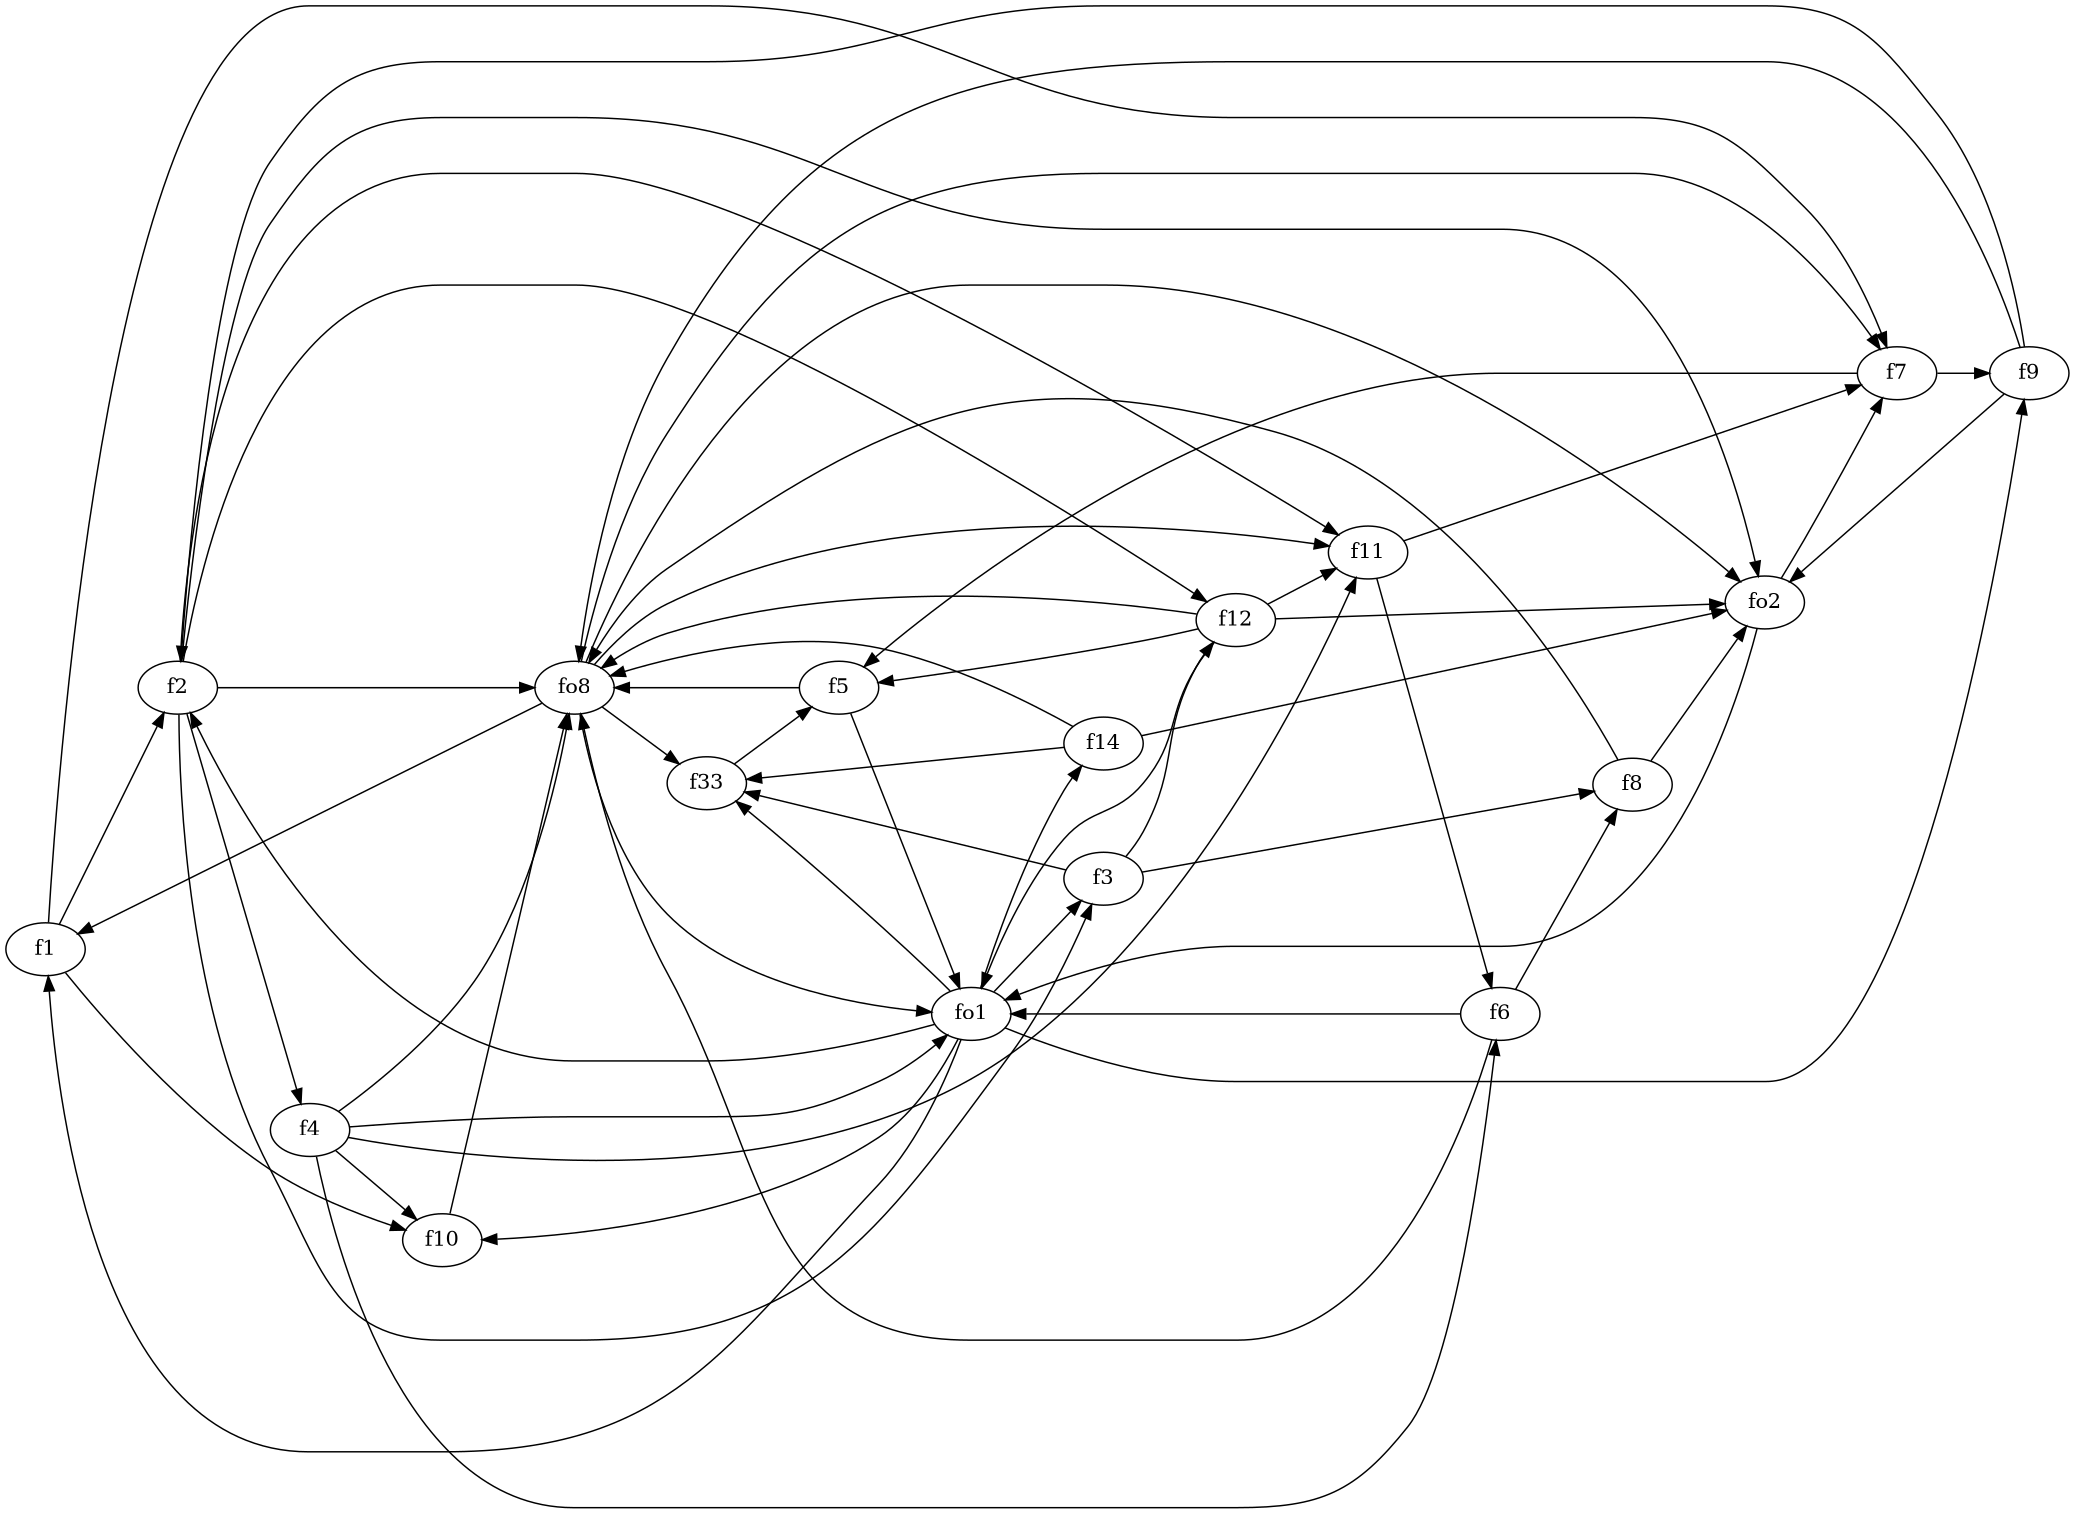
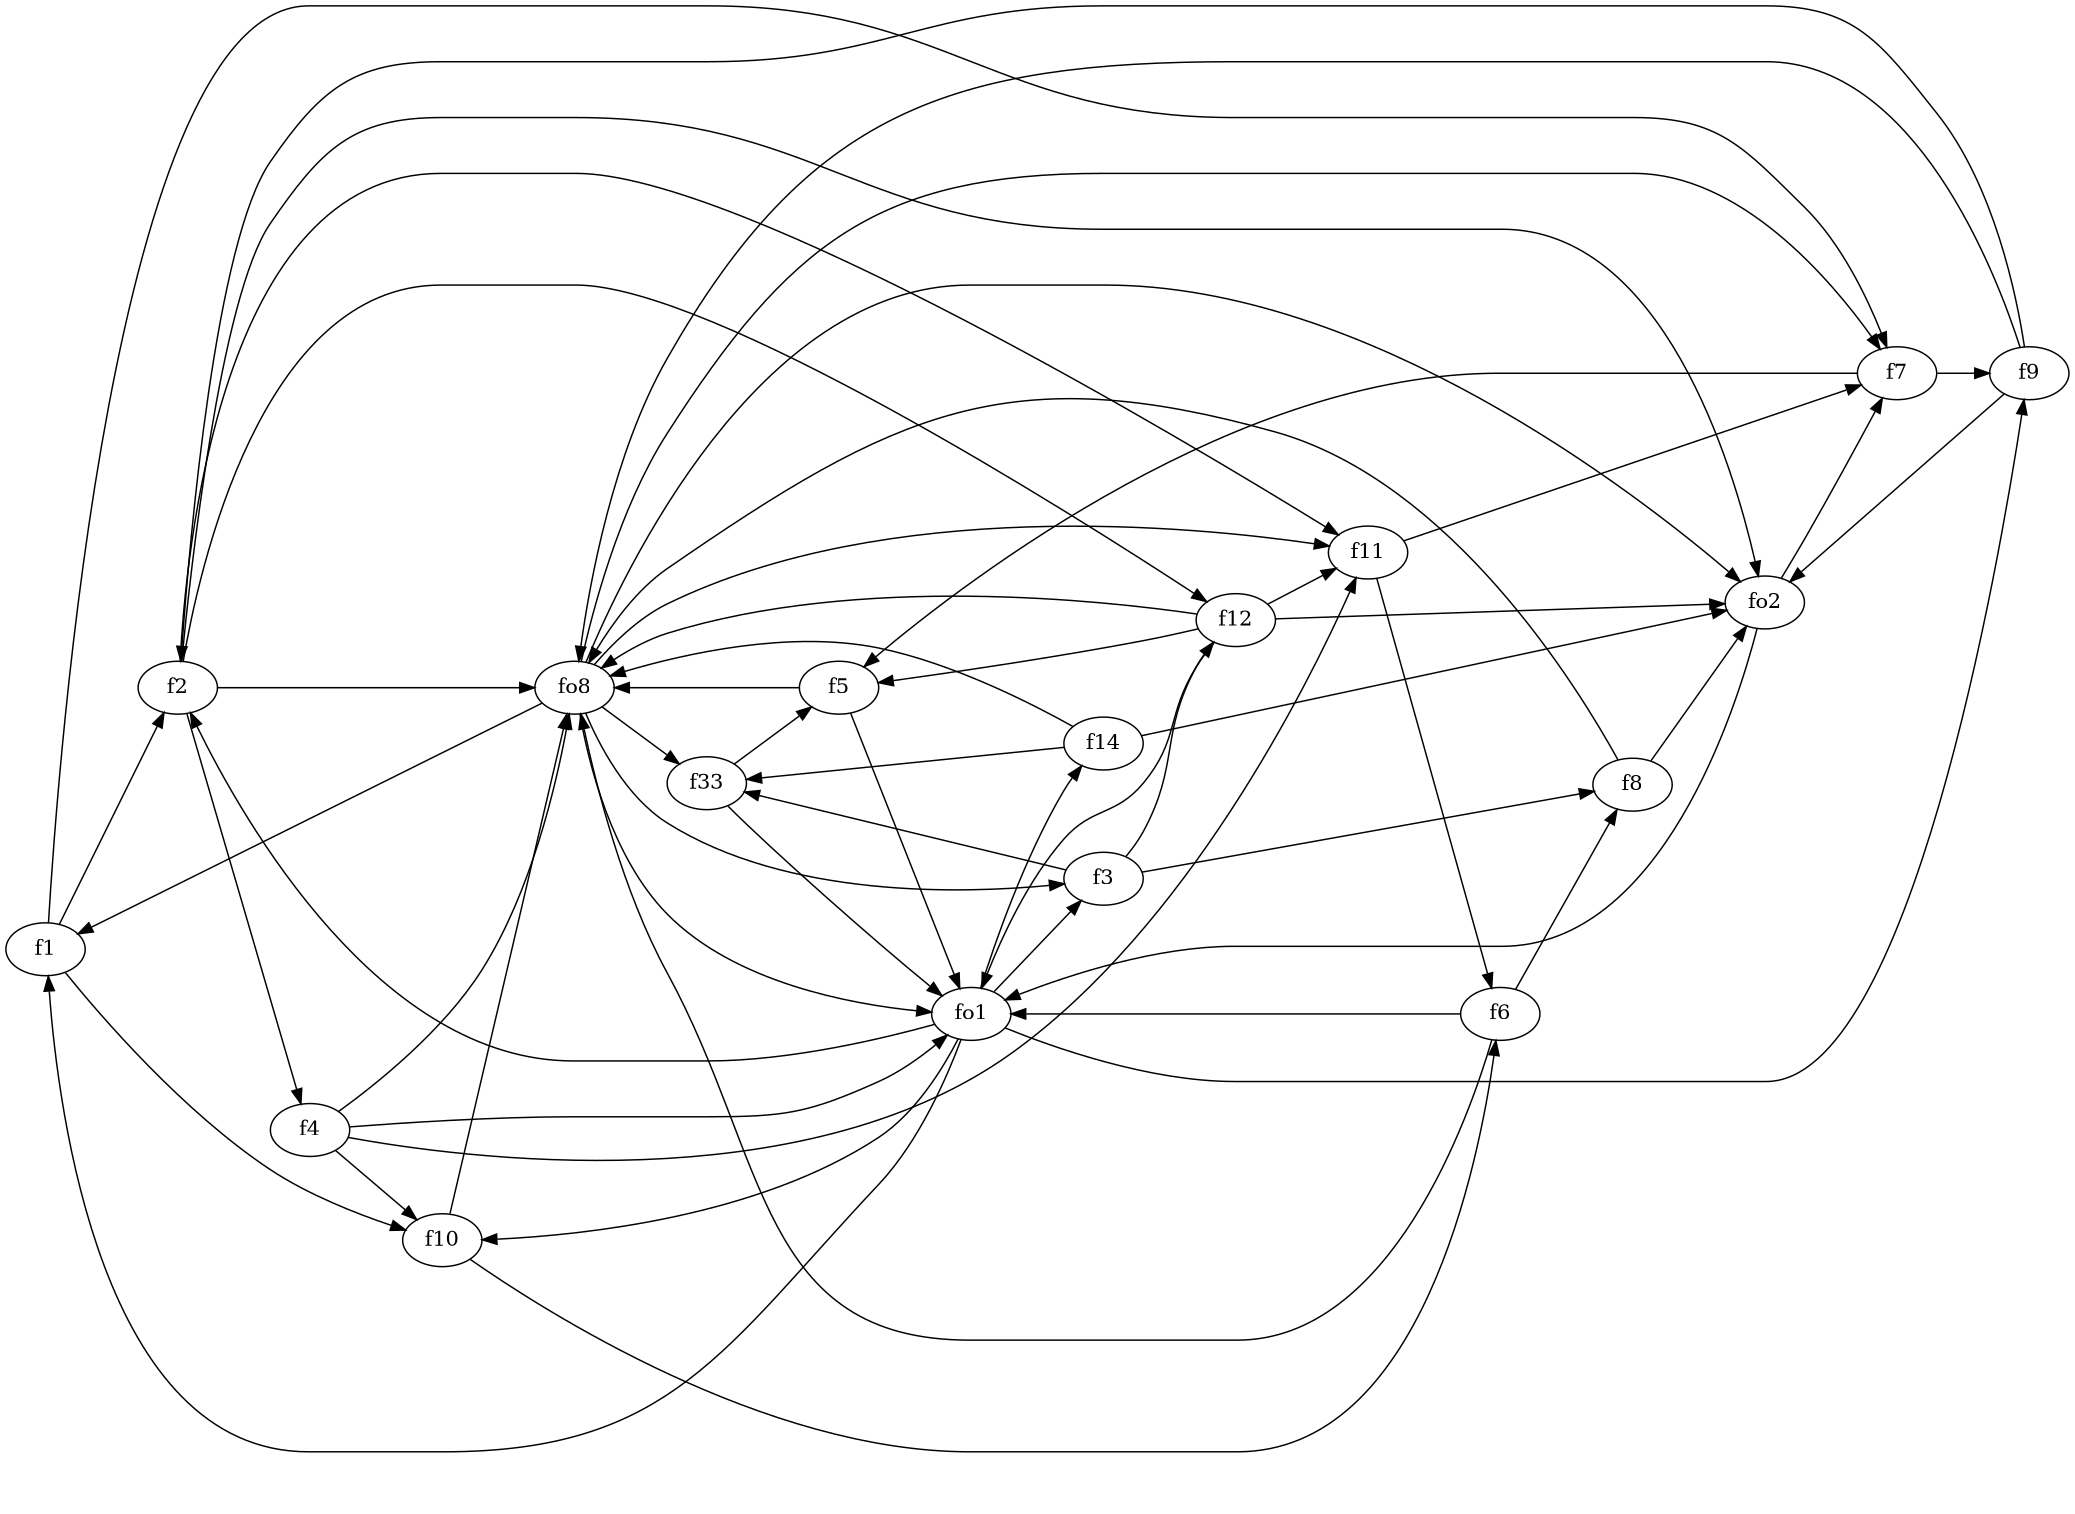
(851, 899) -> (827, 898)
(497, 1340) -> (772, 867)
(963, 1508) -> (1087, 1452)
